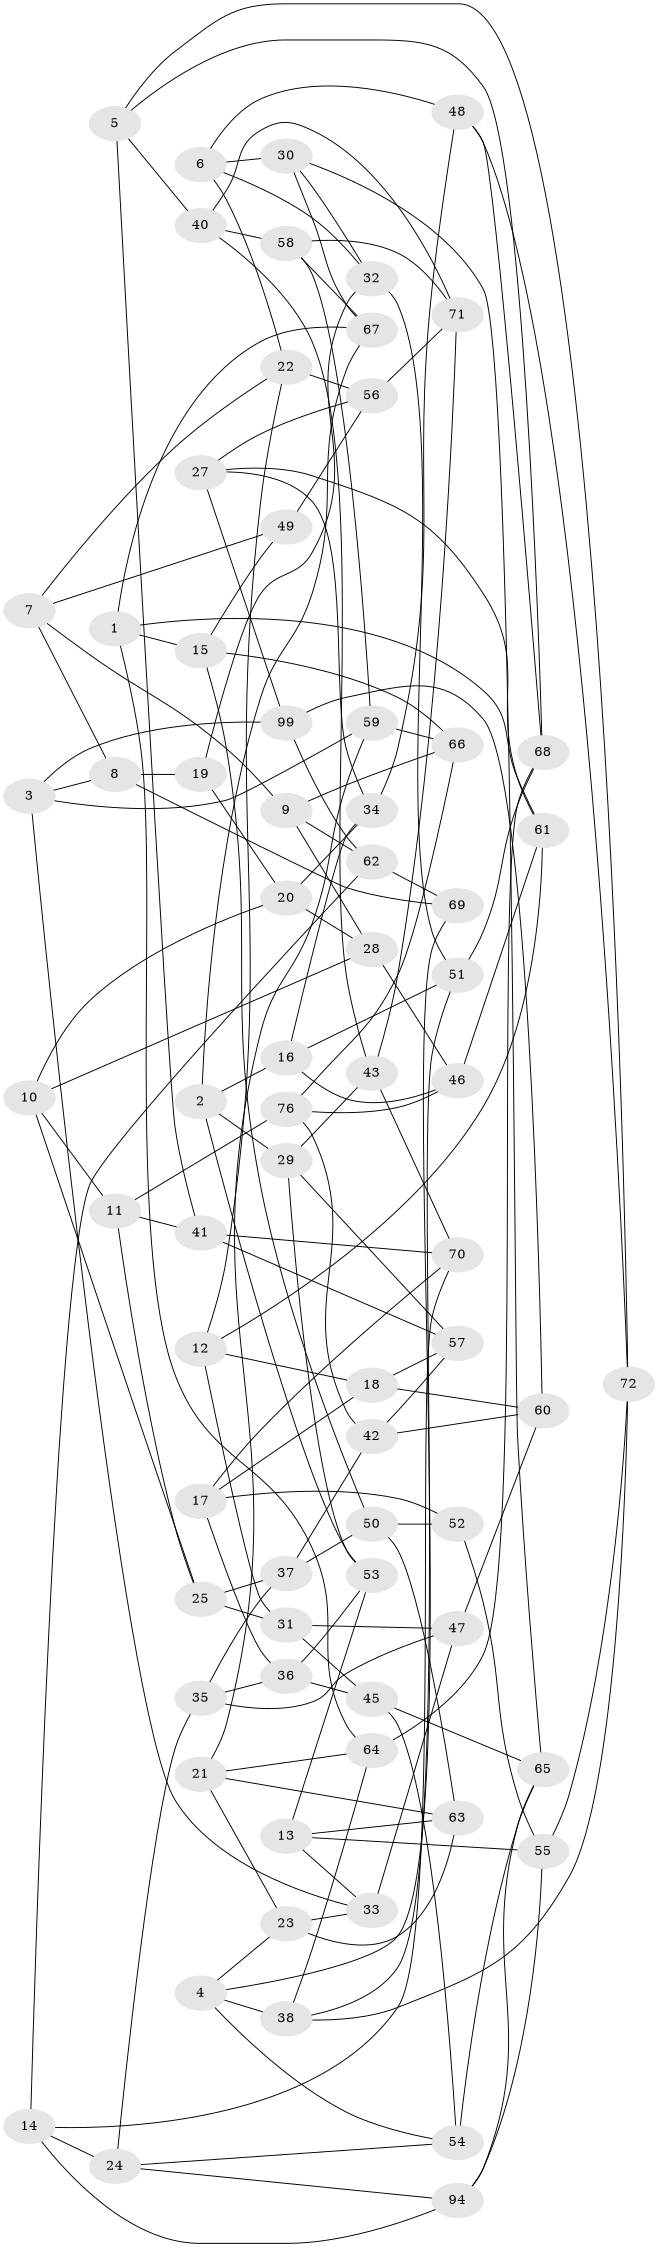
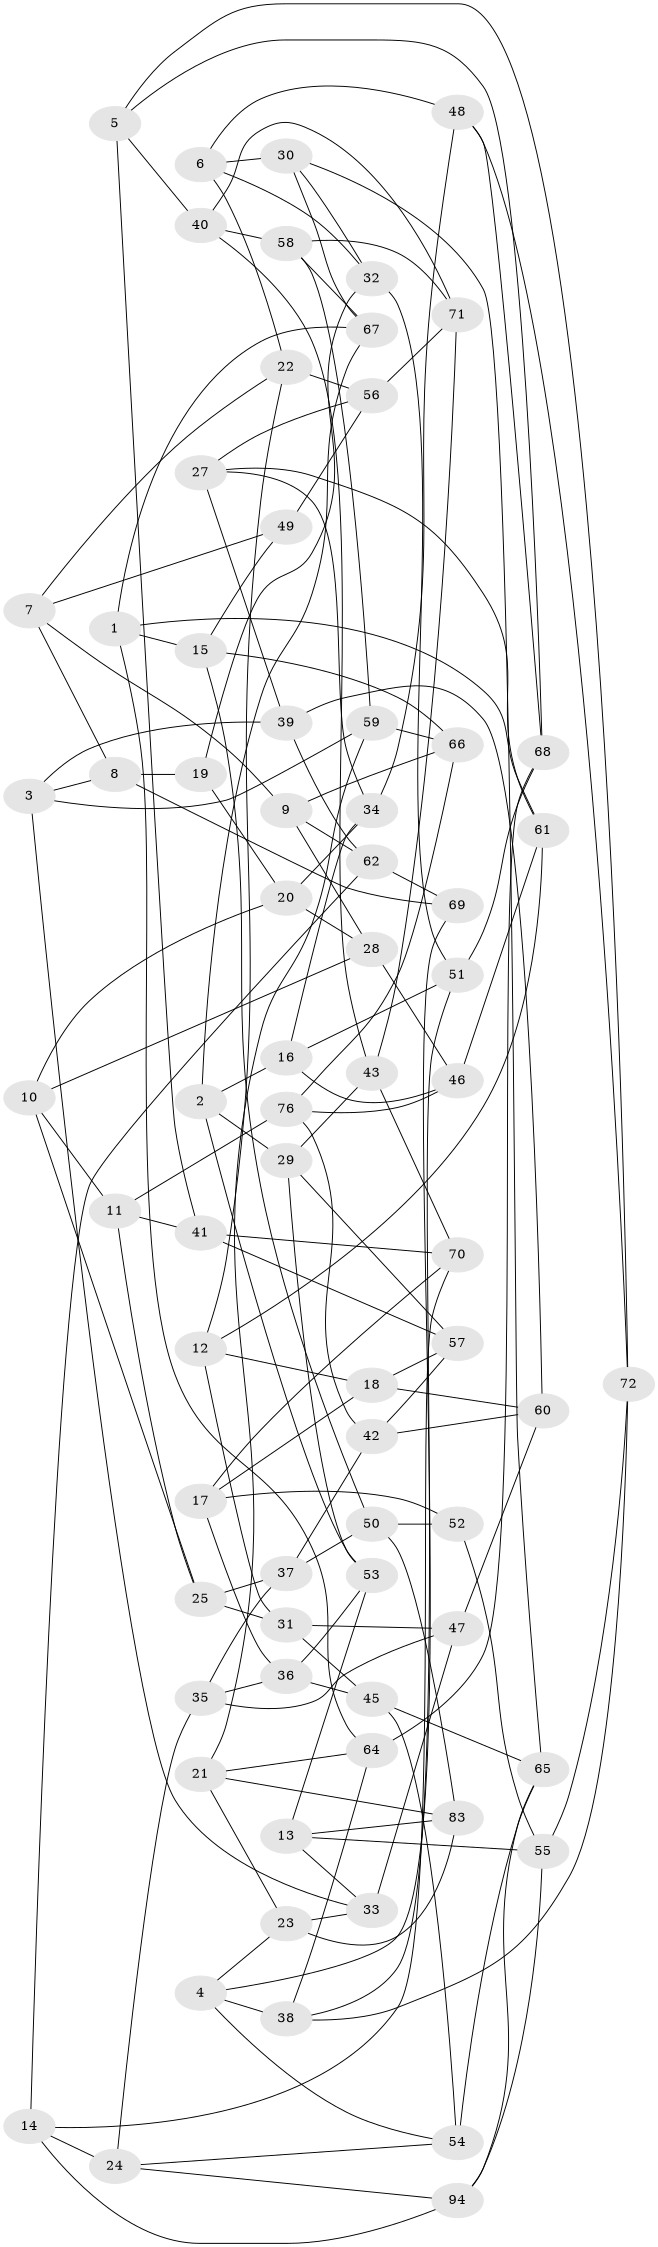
(286, 723) -> (286, 723)
(458, 1818) -> (458, 1818)
